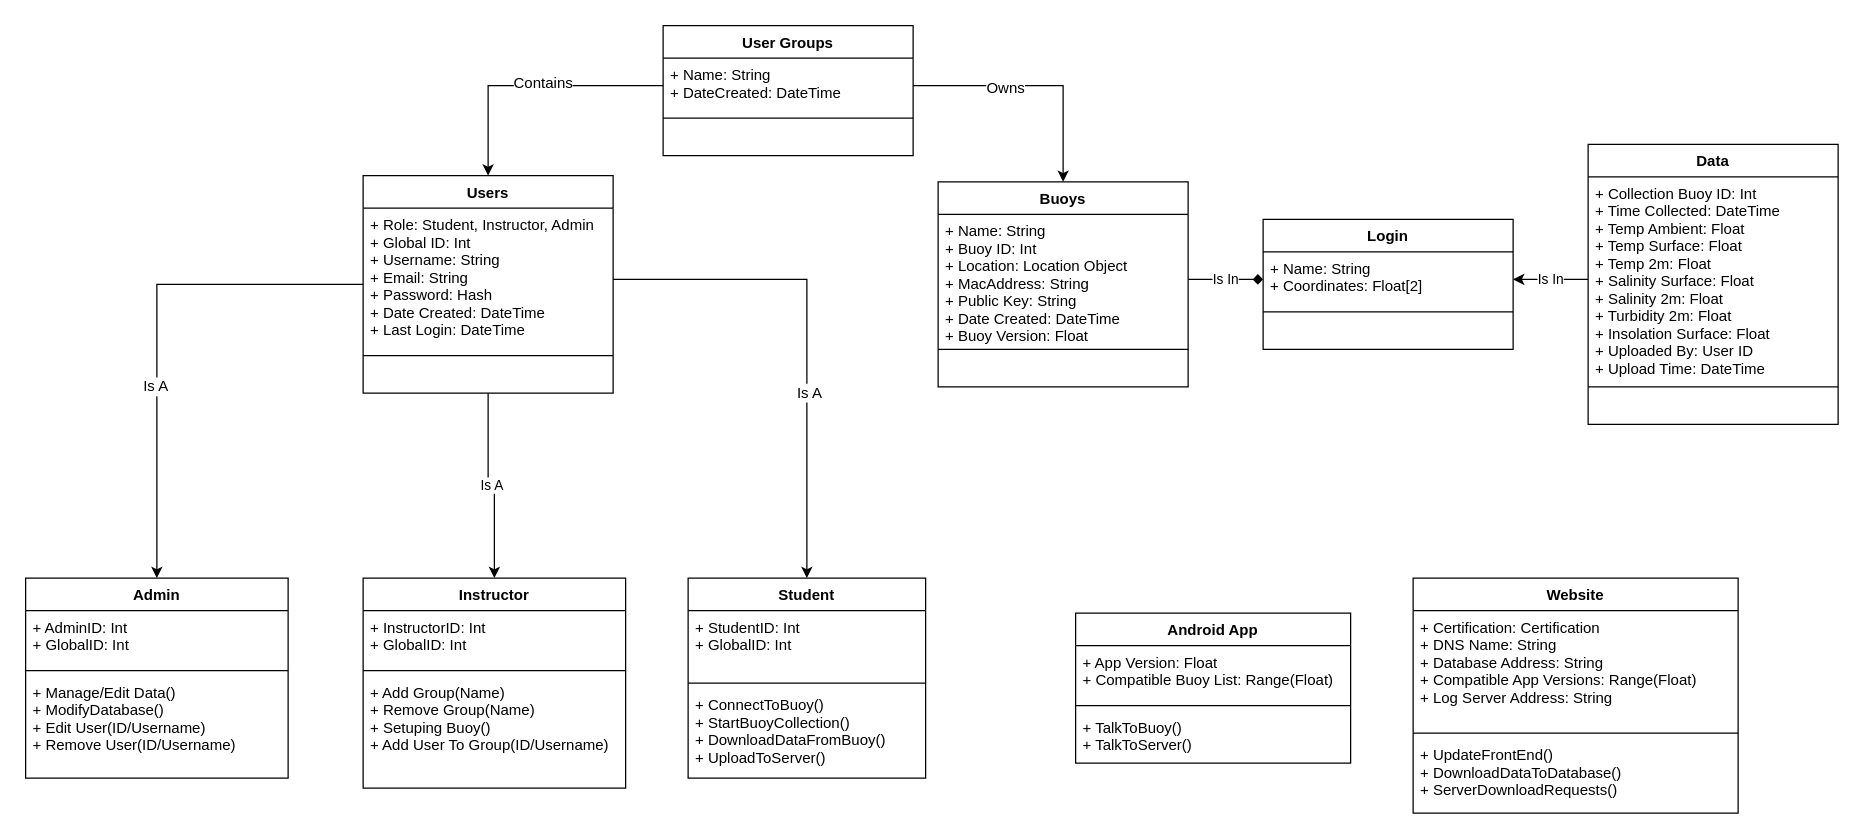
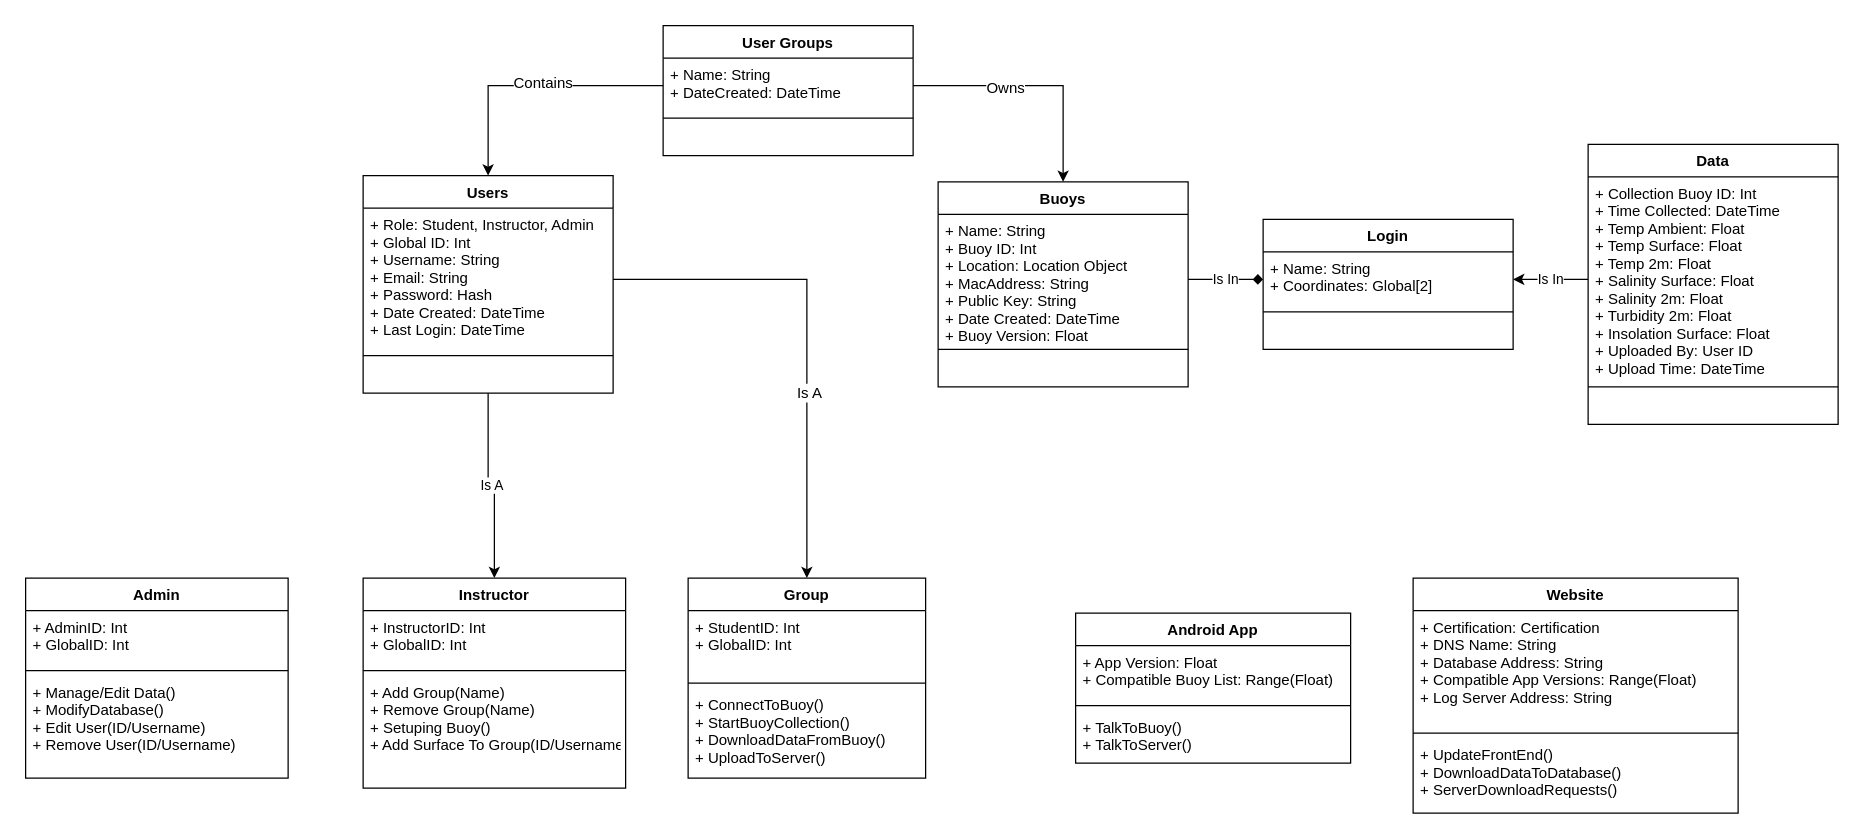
(1321, 269) -> (1321, 269)
(213, 284) -> none
(806, 595) -> (806, 595)
(438, 693) -> (438, 693)
